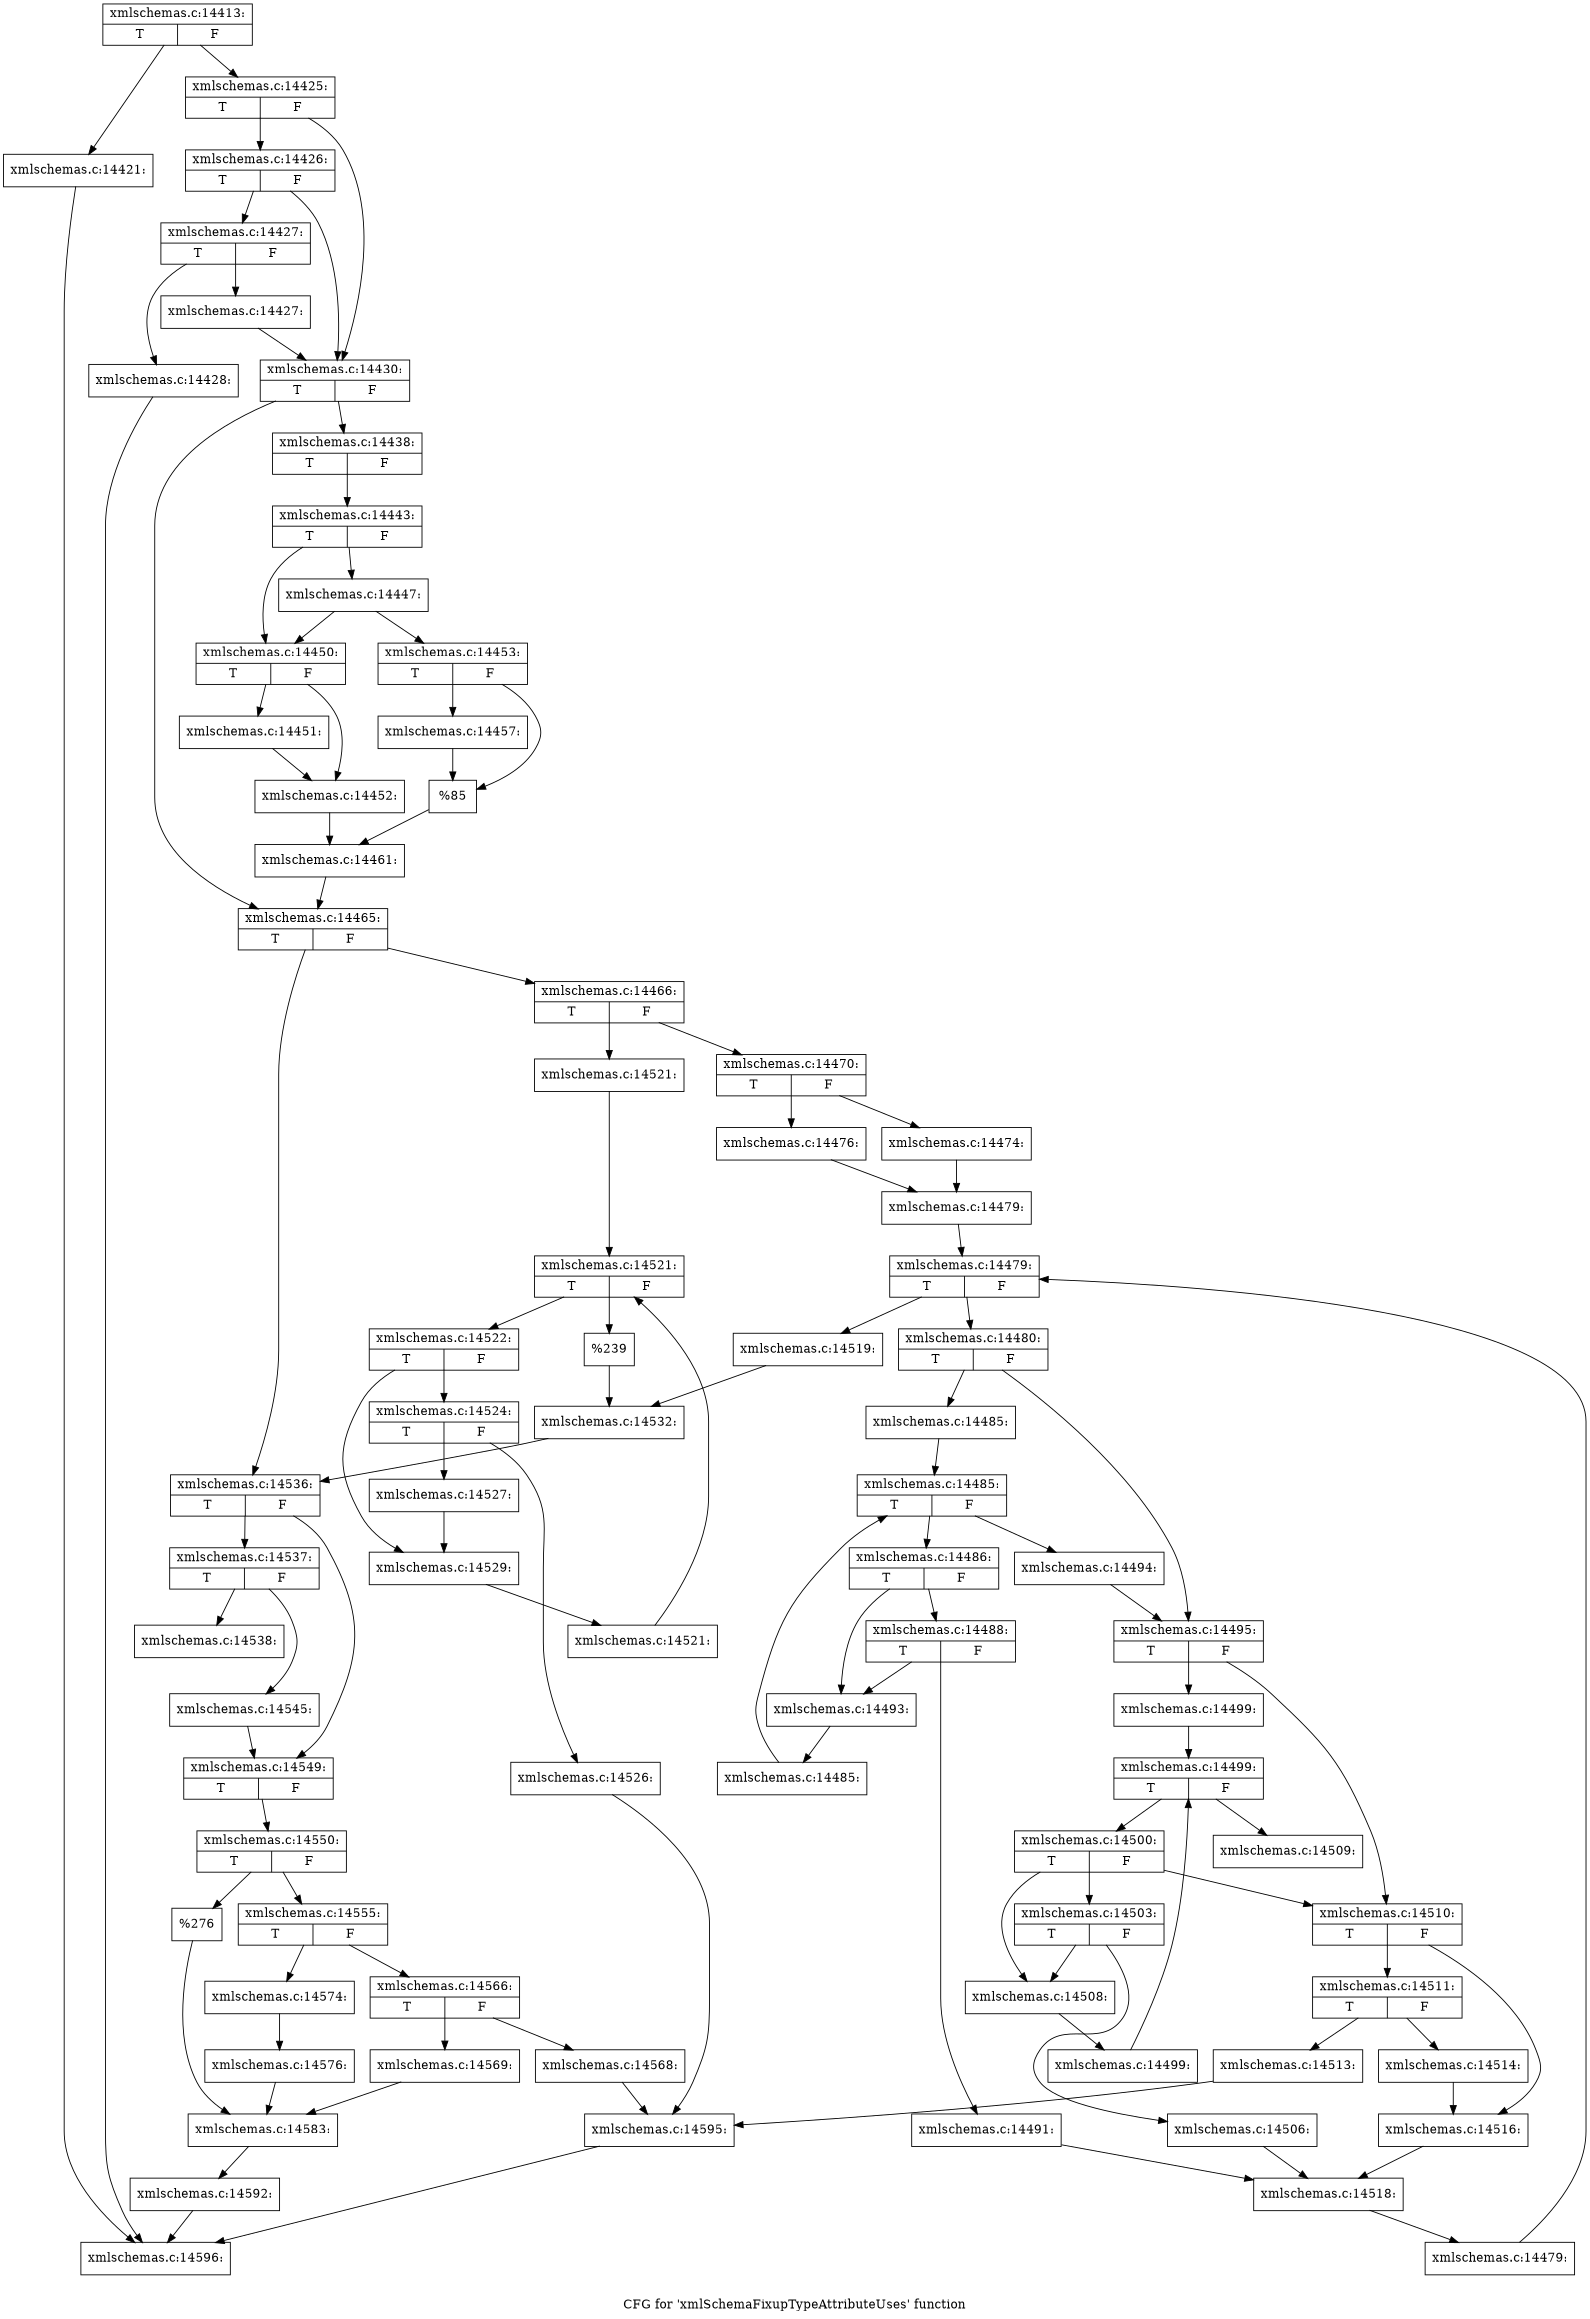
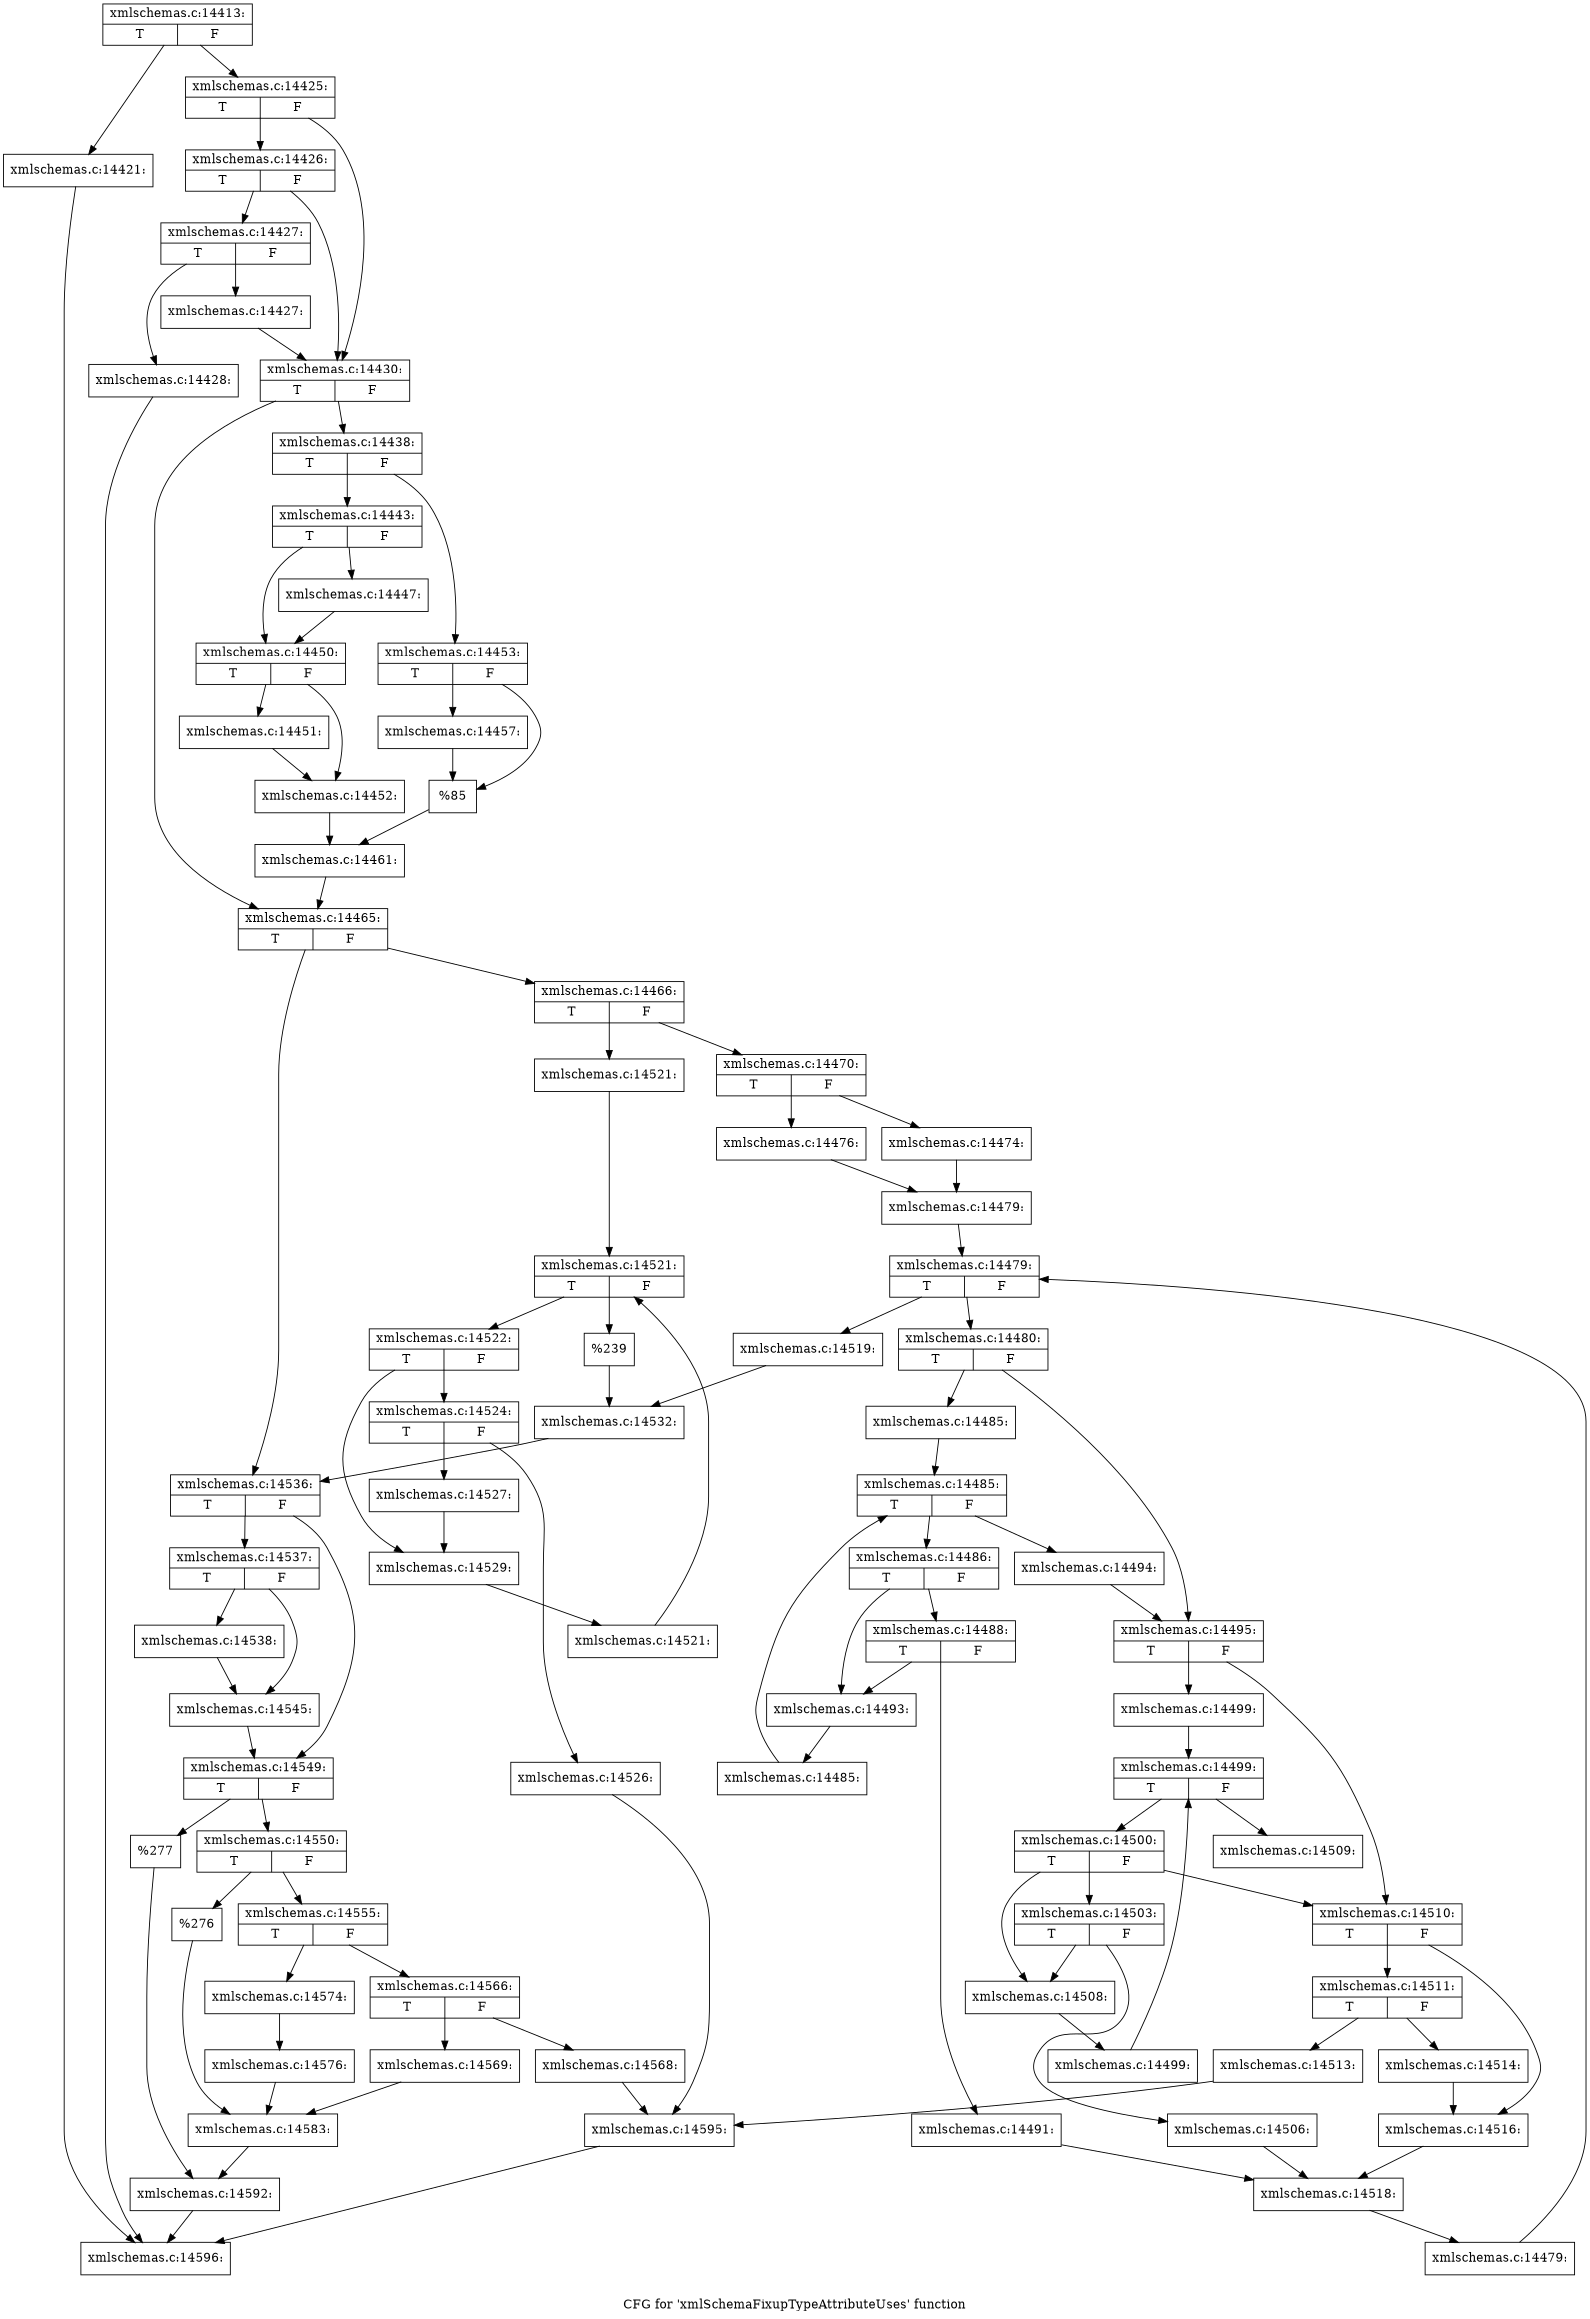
(396, 625) -> (447, 545)
none -> (225, 1672)
none -> (156, 1852)
